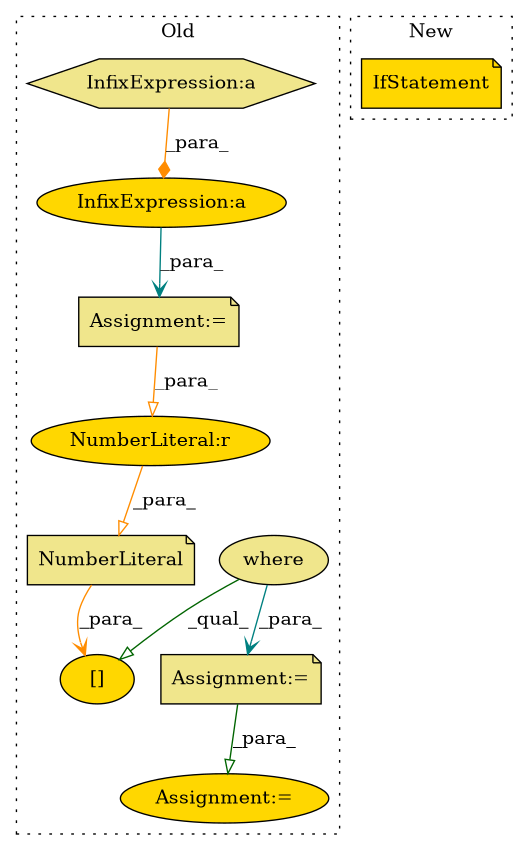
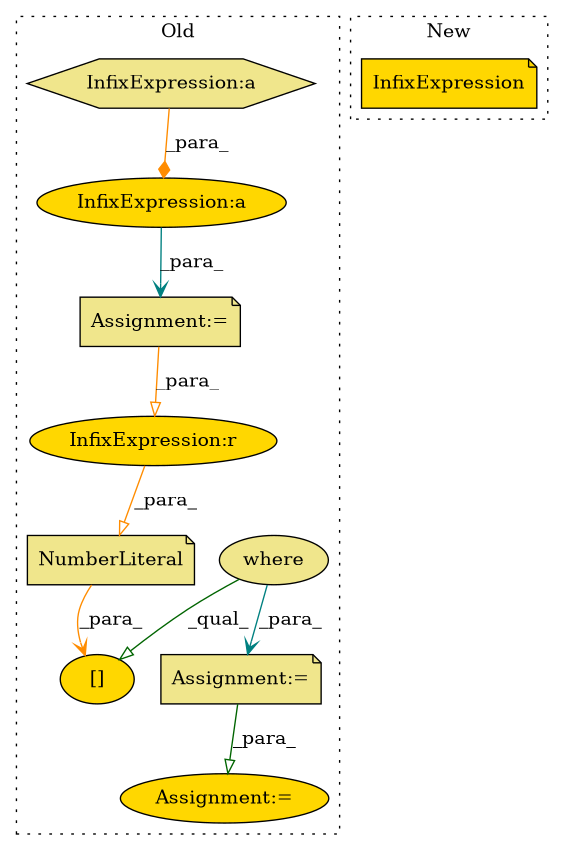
(431, 84) -> (449, 84)
(151, 441) -> (153, 441)
